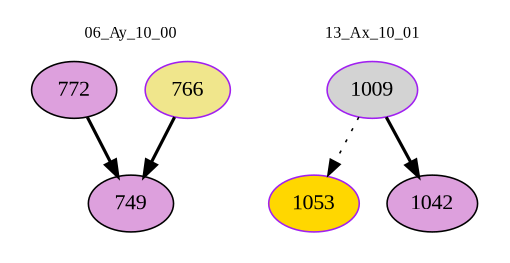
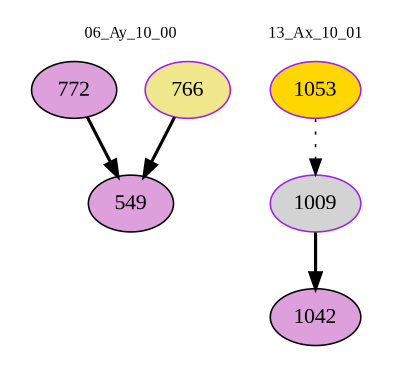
(347, 139) -> (316, 139)
(131, 204) -> (131, 204)
